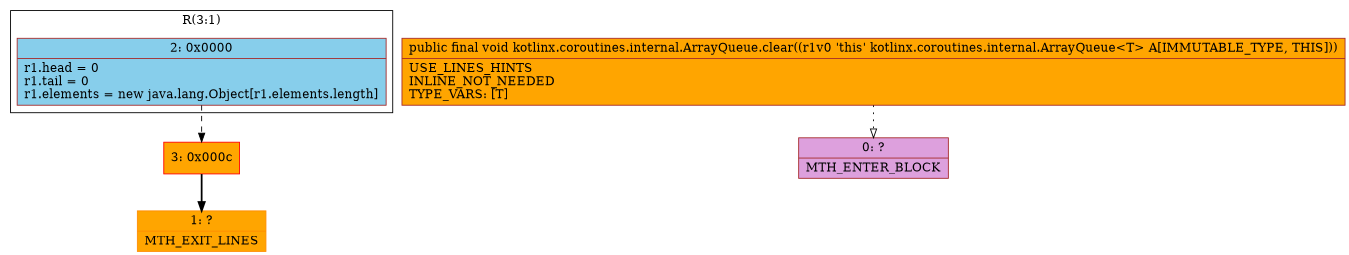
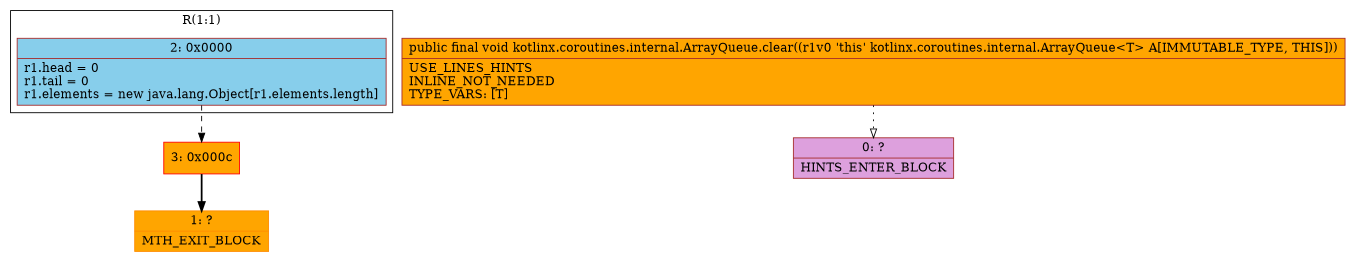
(202, 21) -> (202, 21)
(874, 168) -> (874, 168)
(202, 241) -> (202, 241)
